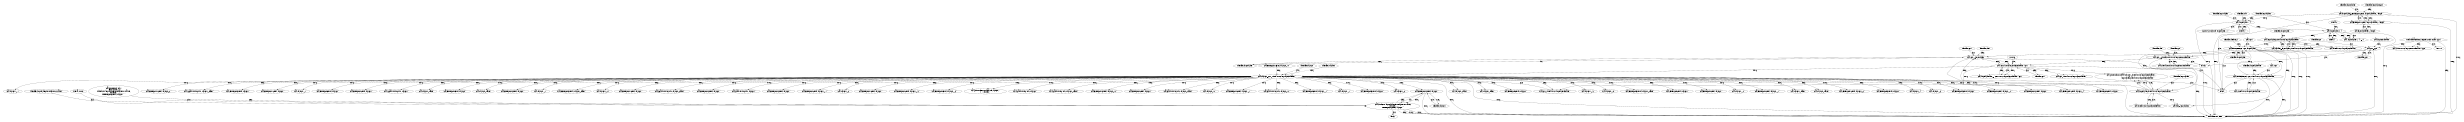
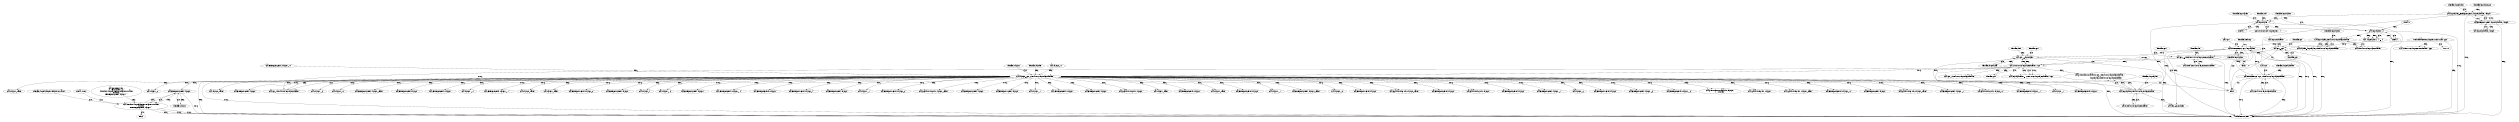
(1235, 81) -> (1046, 71)
